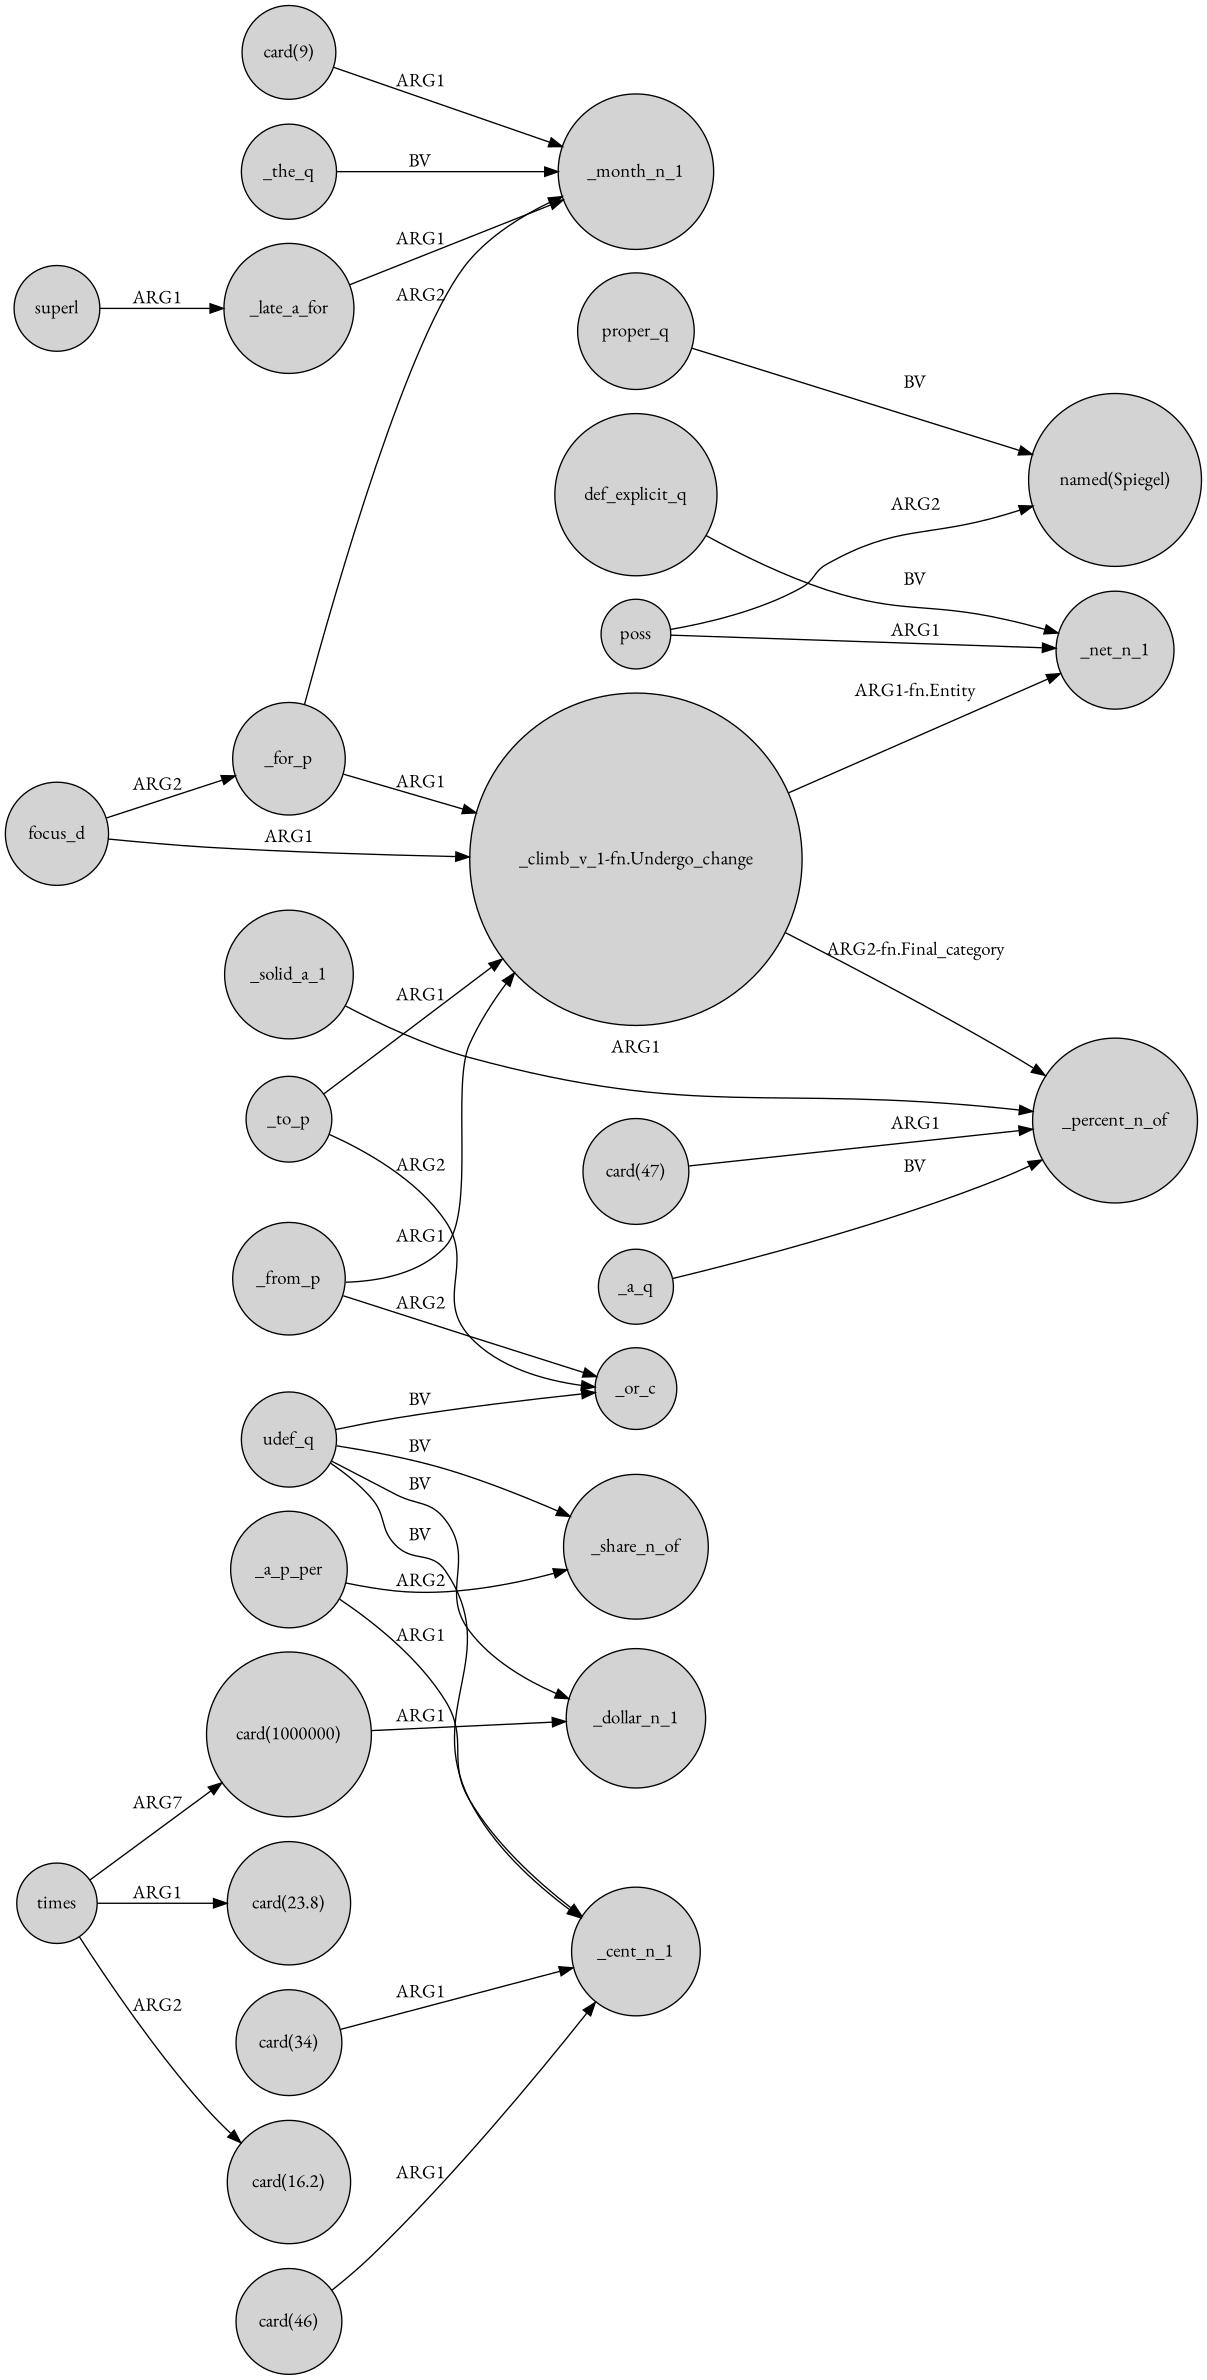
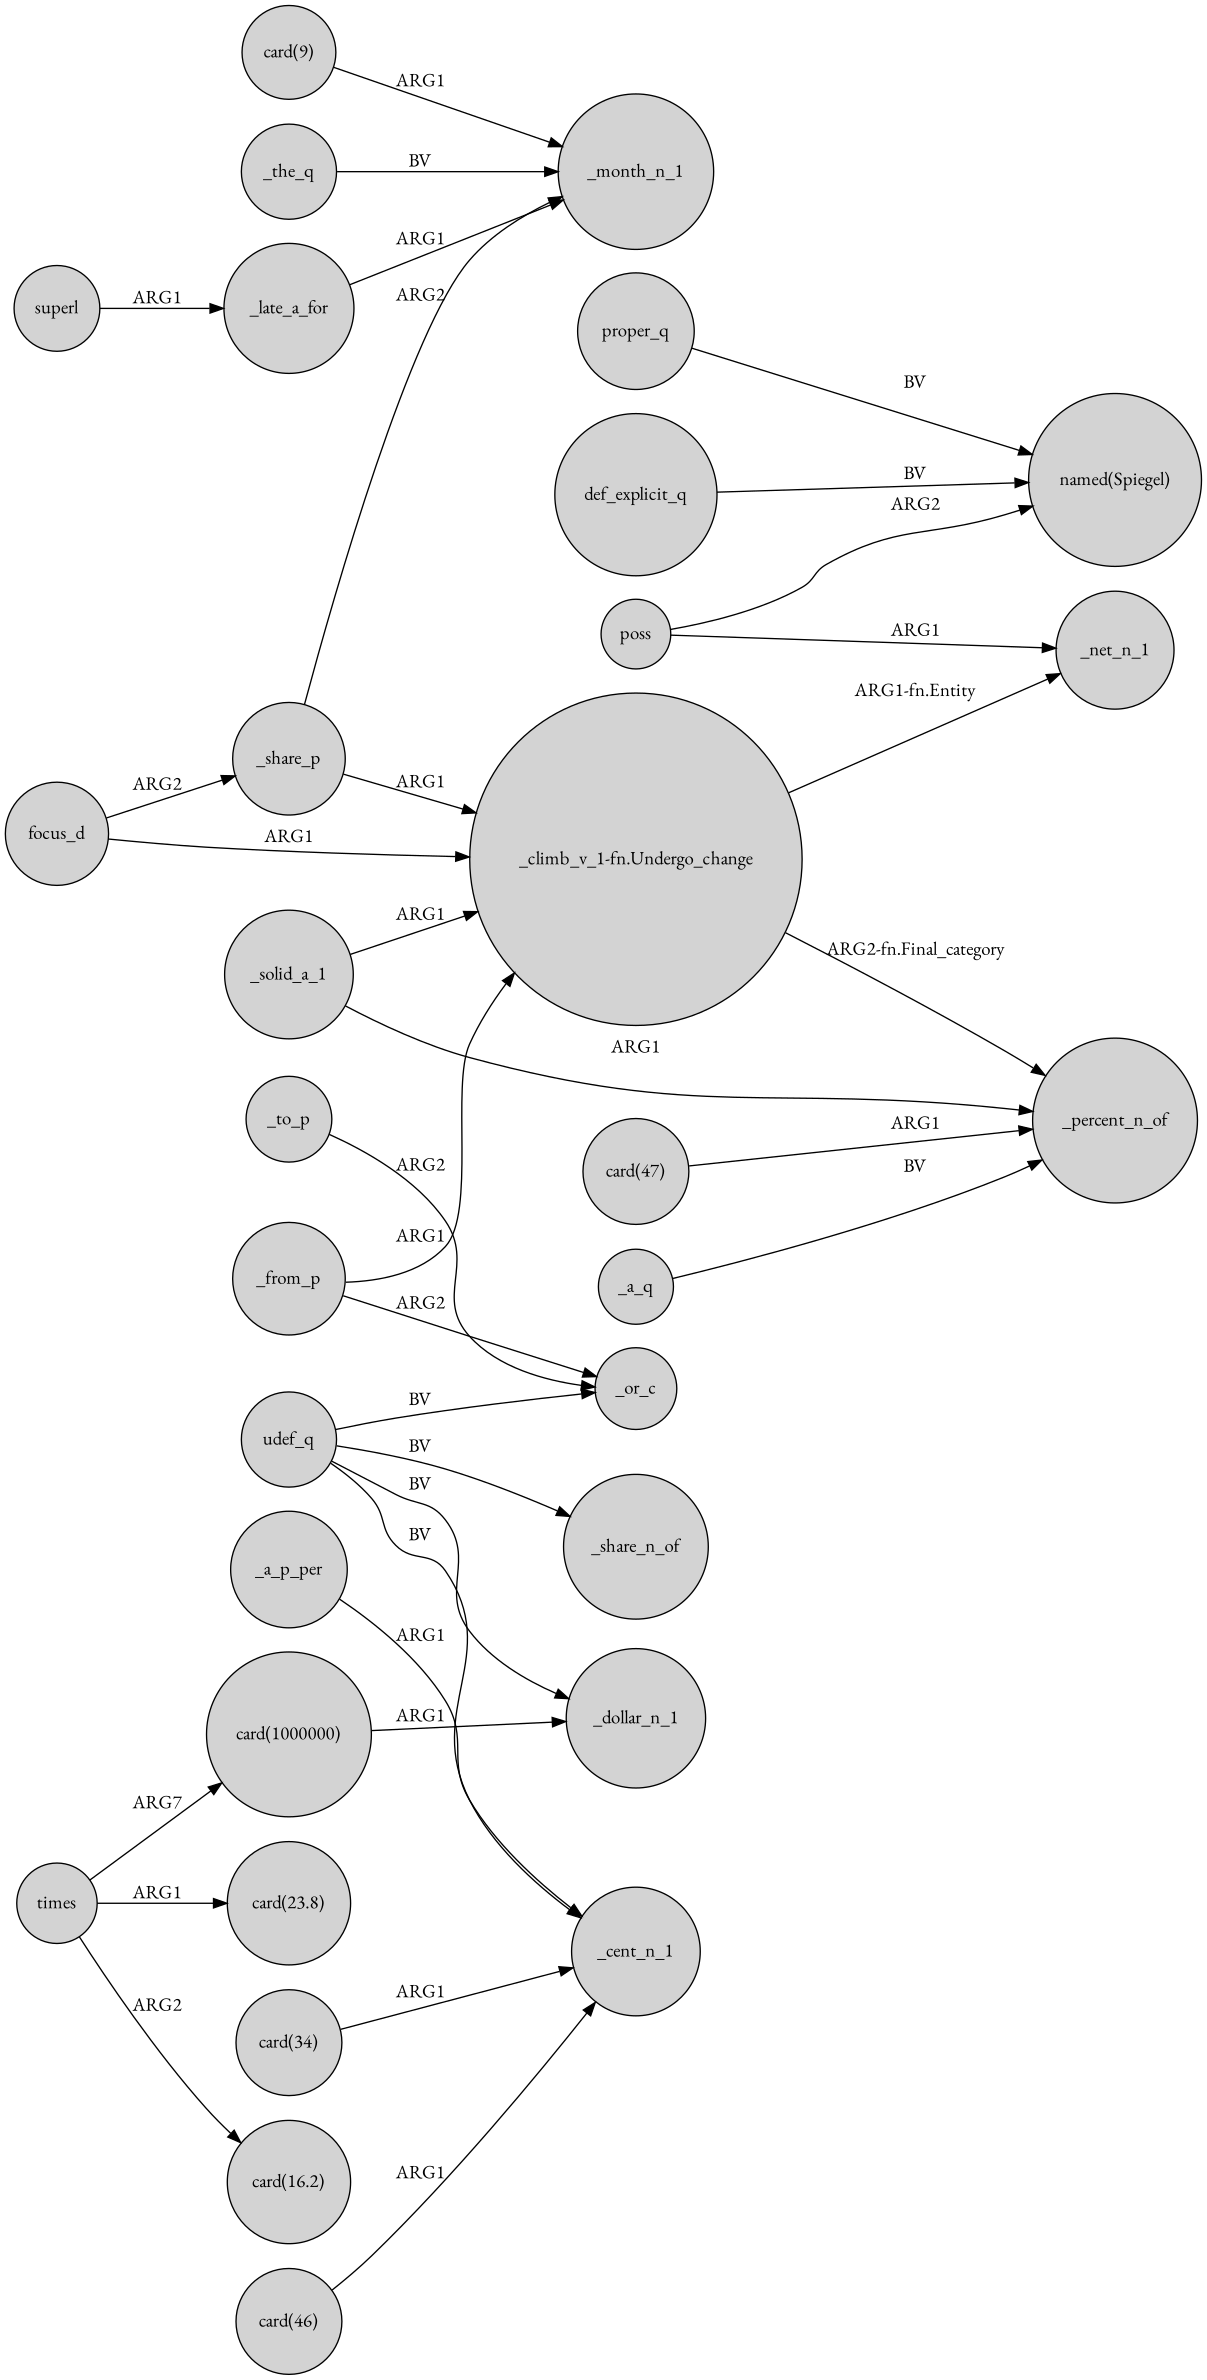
(870, 601) -> (866, 488)
(289, 759) -> (289, 759)
(412, 1027) -> (408, 935)
(445, 1592) -> none
